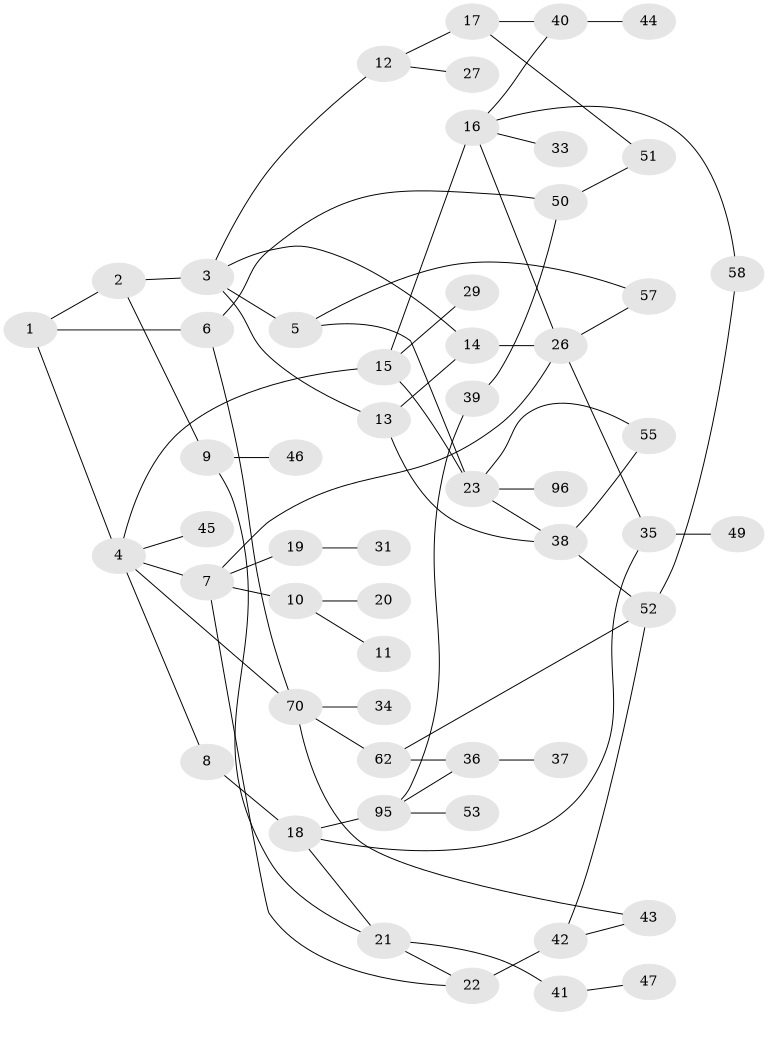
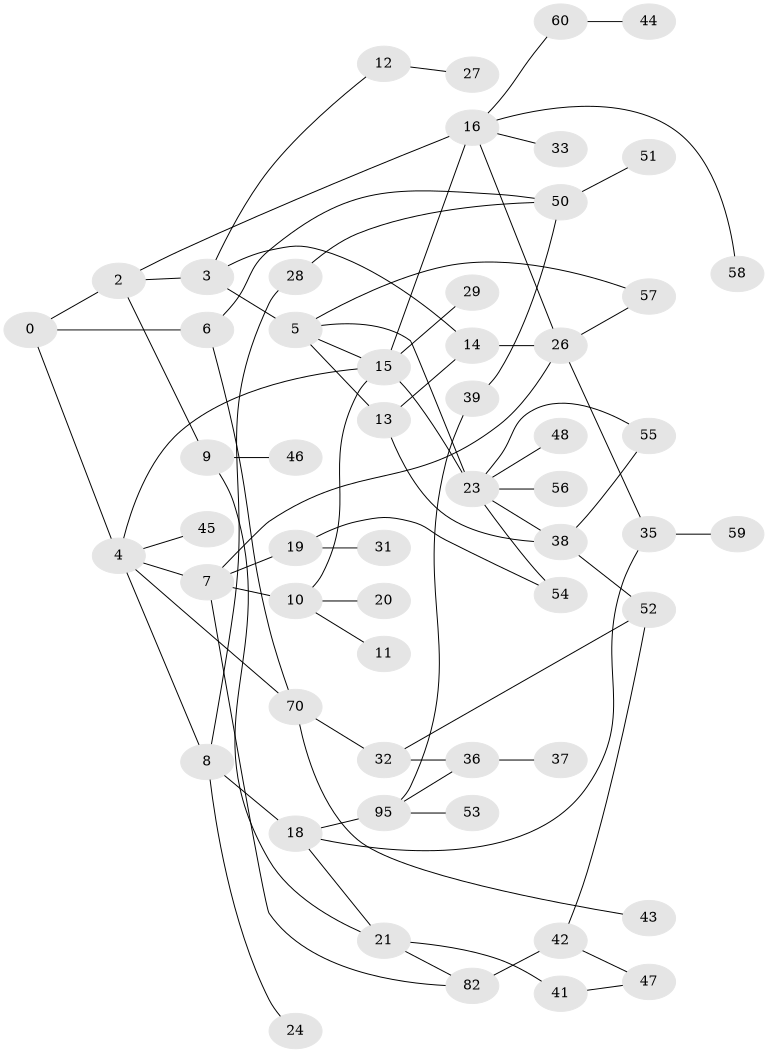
(472, 22) -> none
(561, 22) -> (561, 22)
none -> (294, 201)
none -> (296, 277)
(30, 330) -> (30, 330)
none -> (340, 349)
(279, 365) -> (341, 377)
none -> (561, 436)
(708, 445) -> none
none -> (340, 479)
(561, 489) -> (561, 489)
(737, 534) -> (737, 534)
none -> (561, 595)
(384, 707) -> none
(384, 760) -> (384, 760)
(605, 929) -> (605, 961)
(472, 986) -> (472, 986)
none -> (296, 1031)
